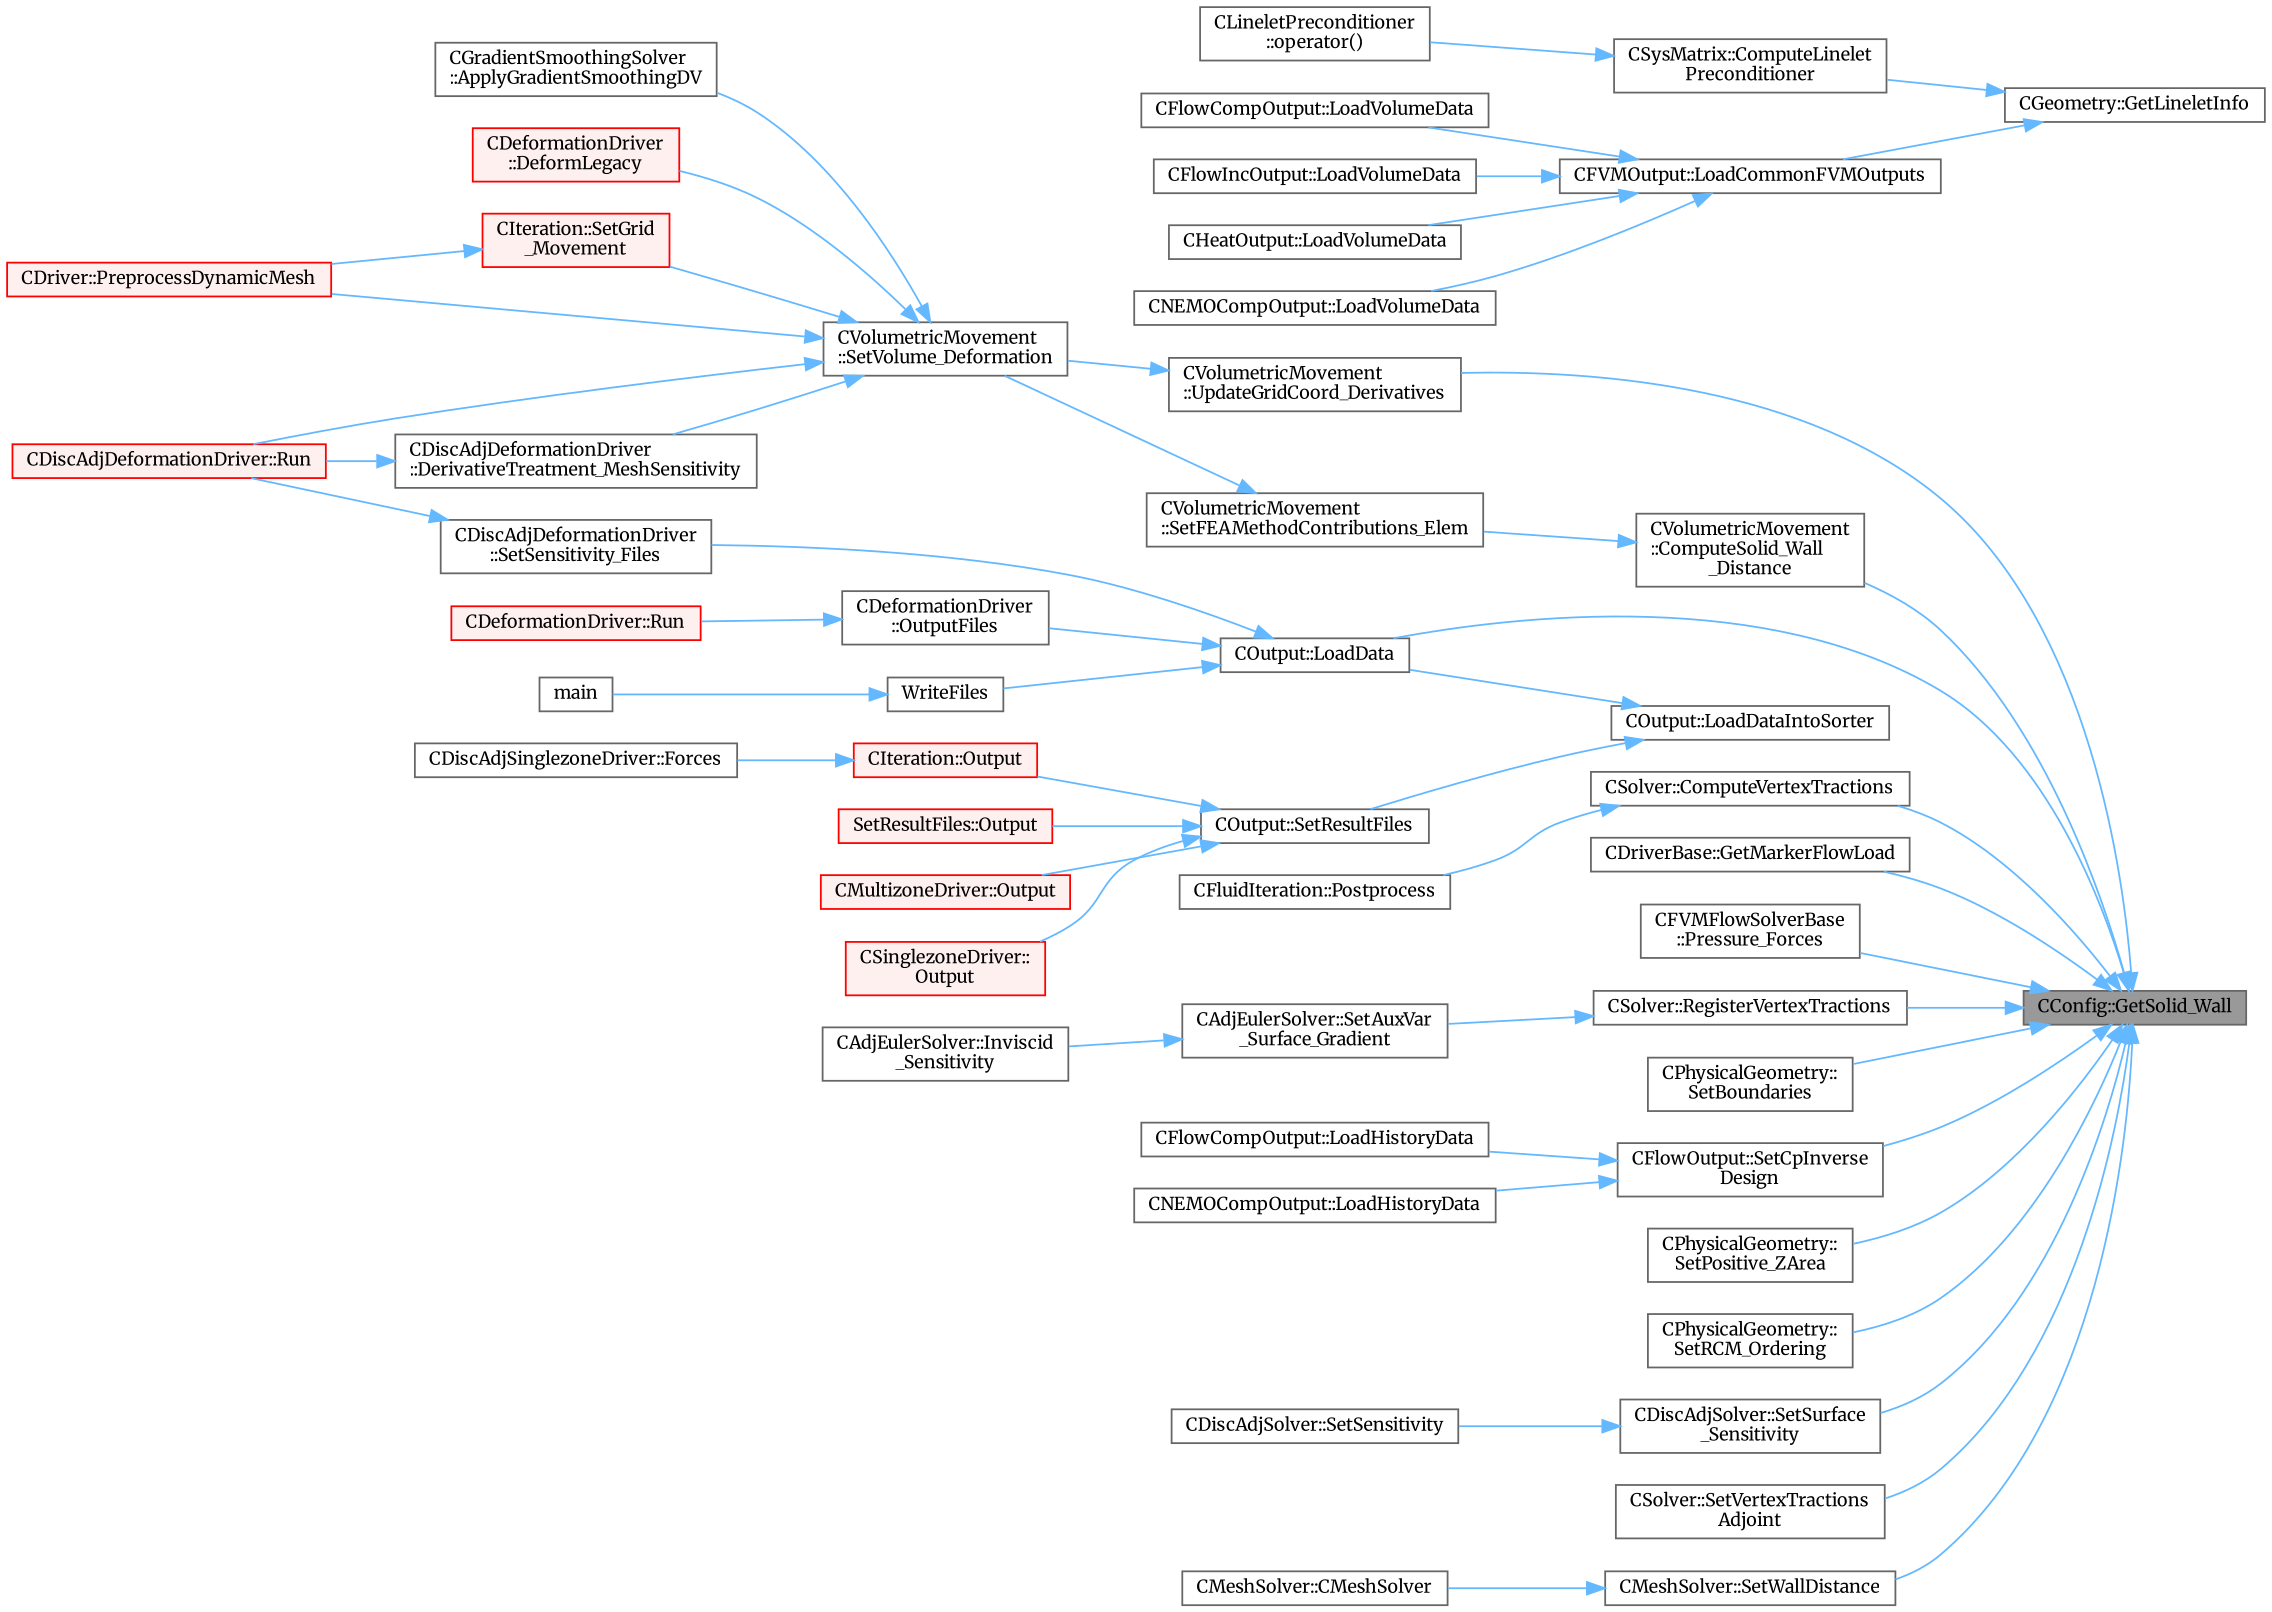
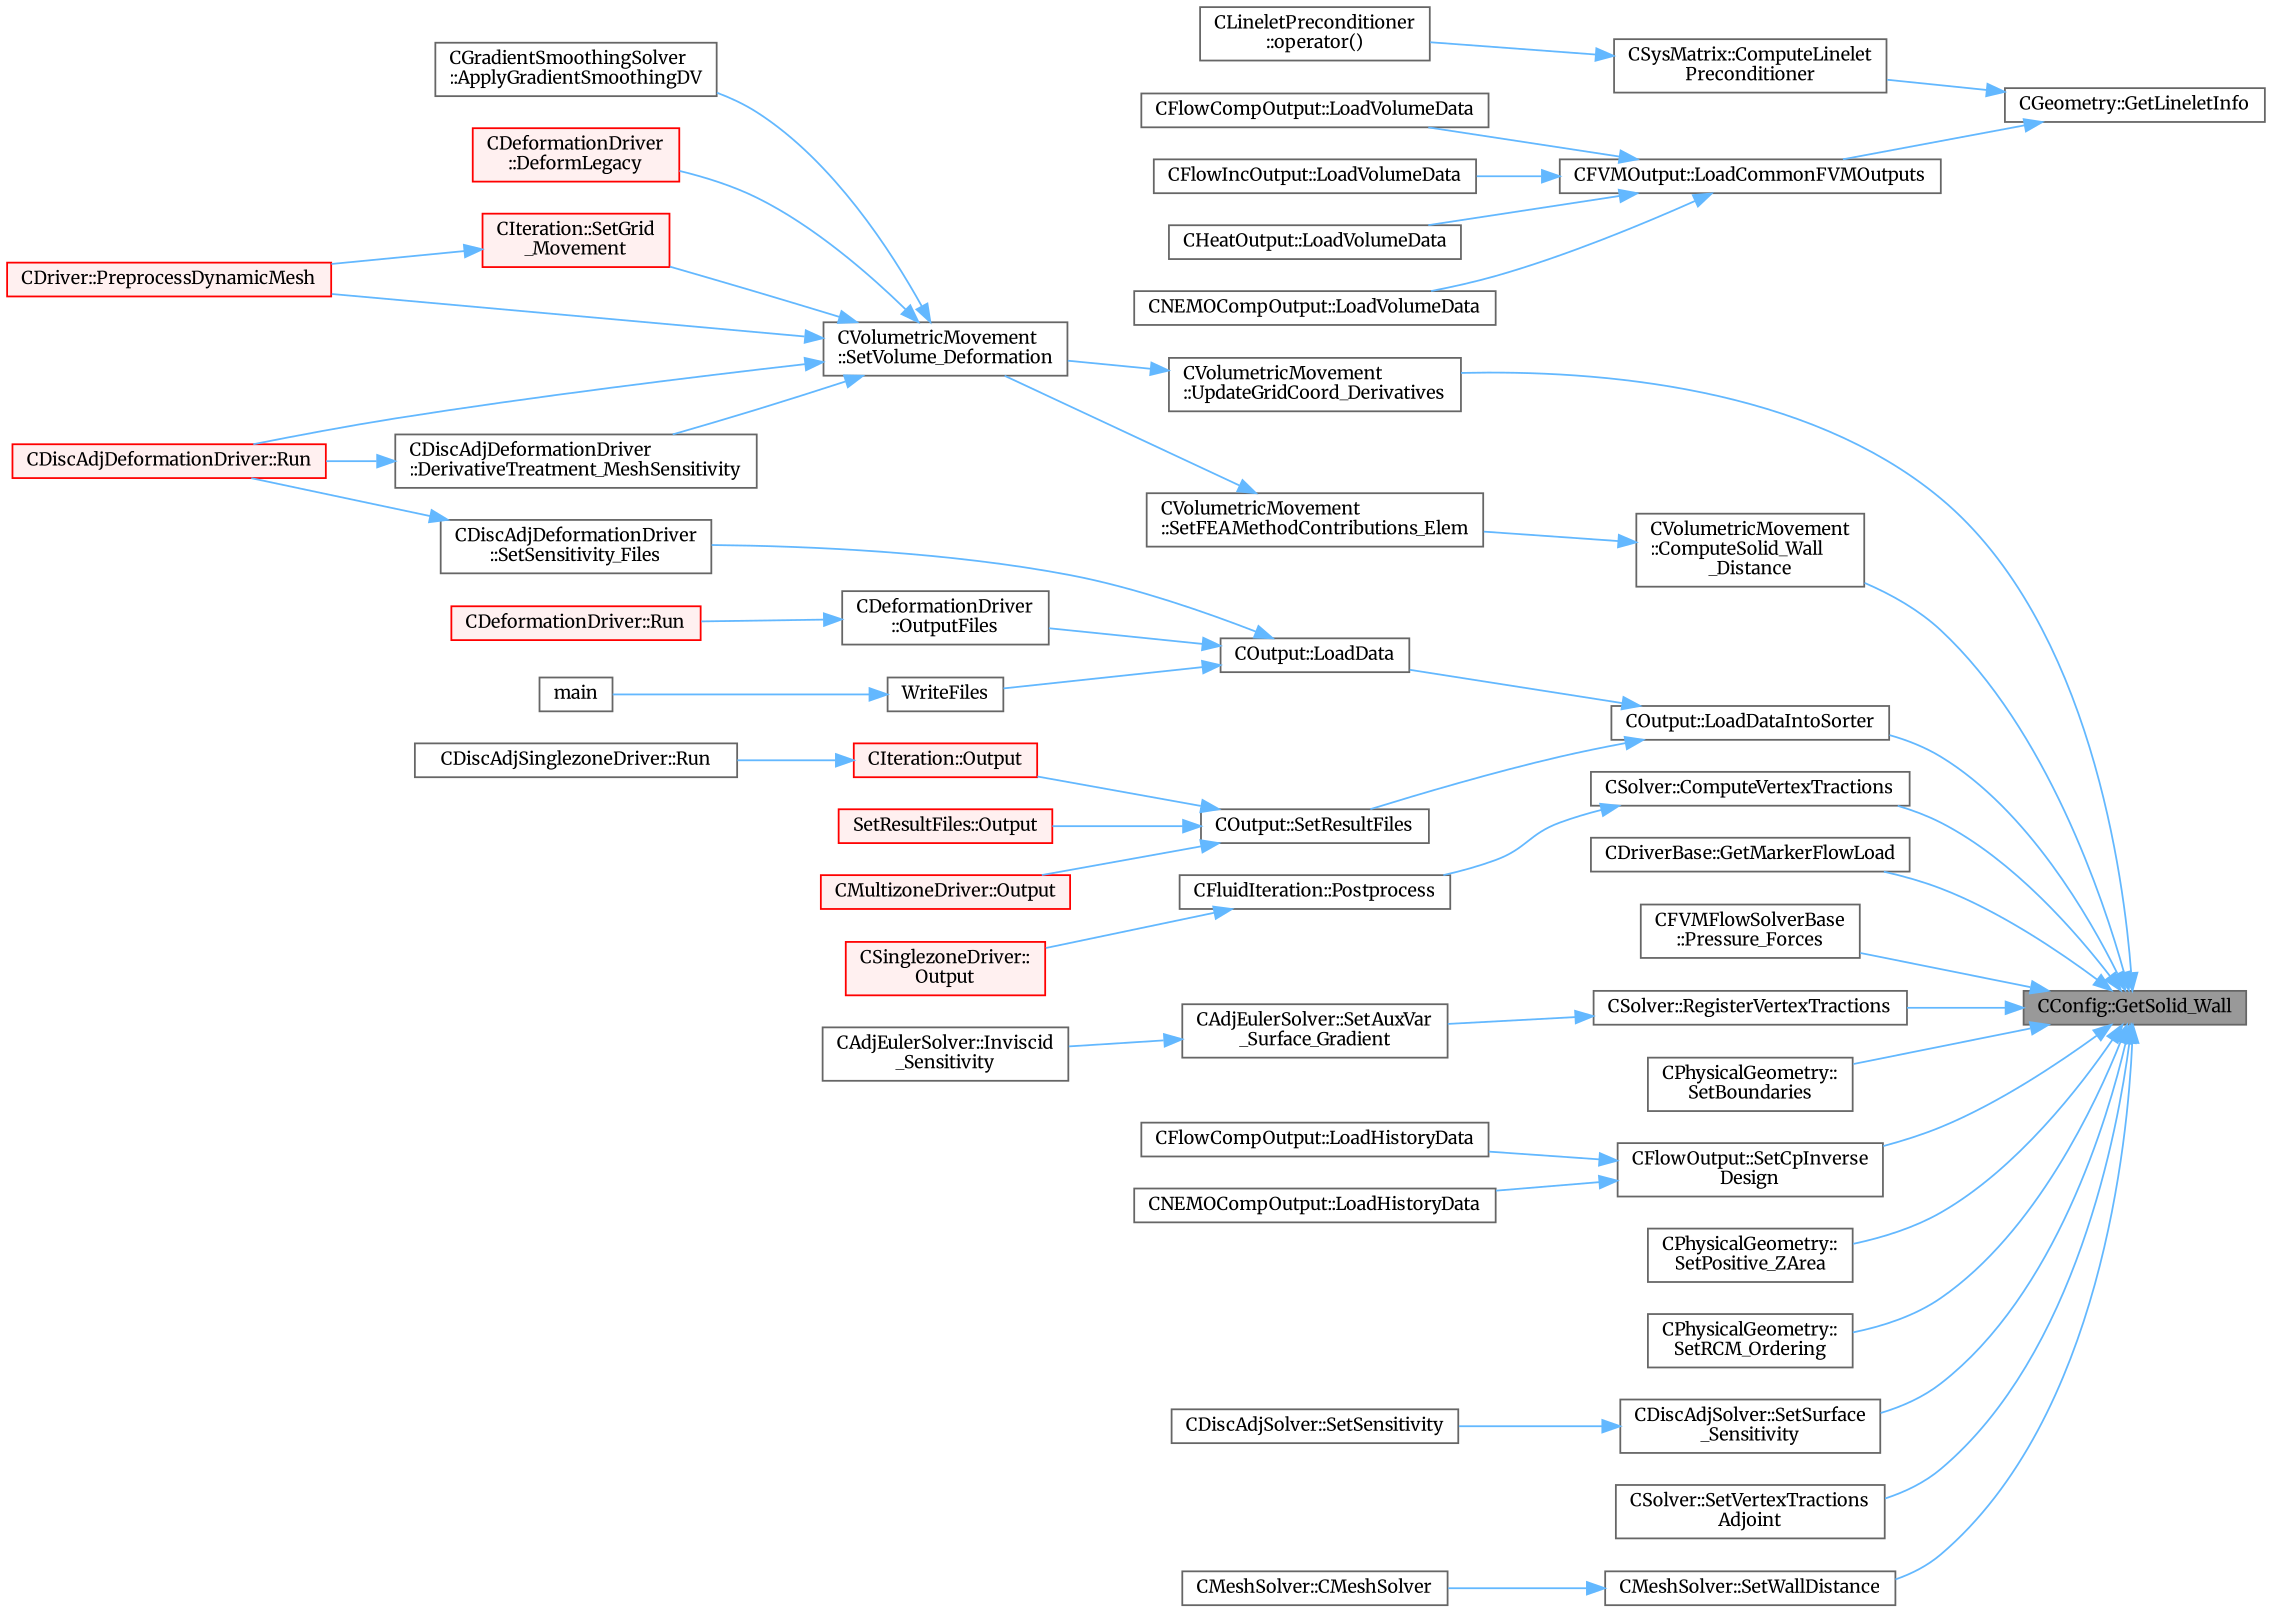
(1841, 648) -> (2026, 832)
(576, 760) -> (576, 760)
(1107, 884) -> (1130, 930)
